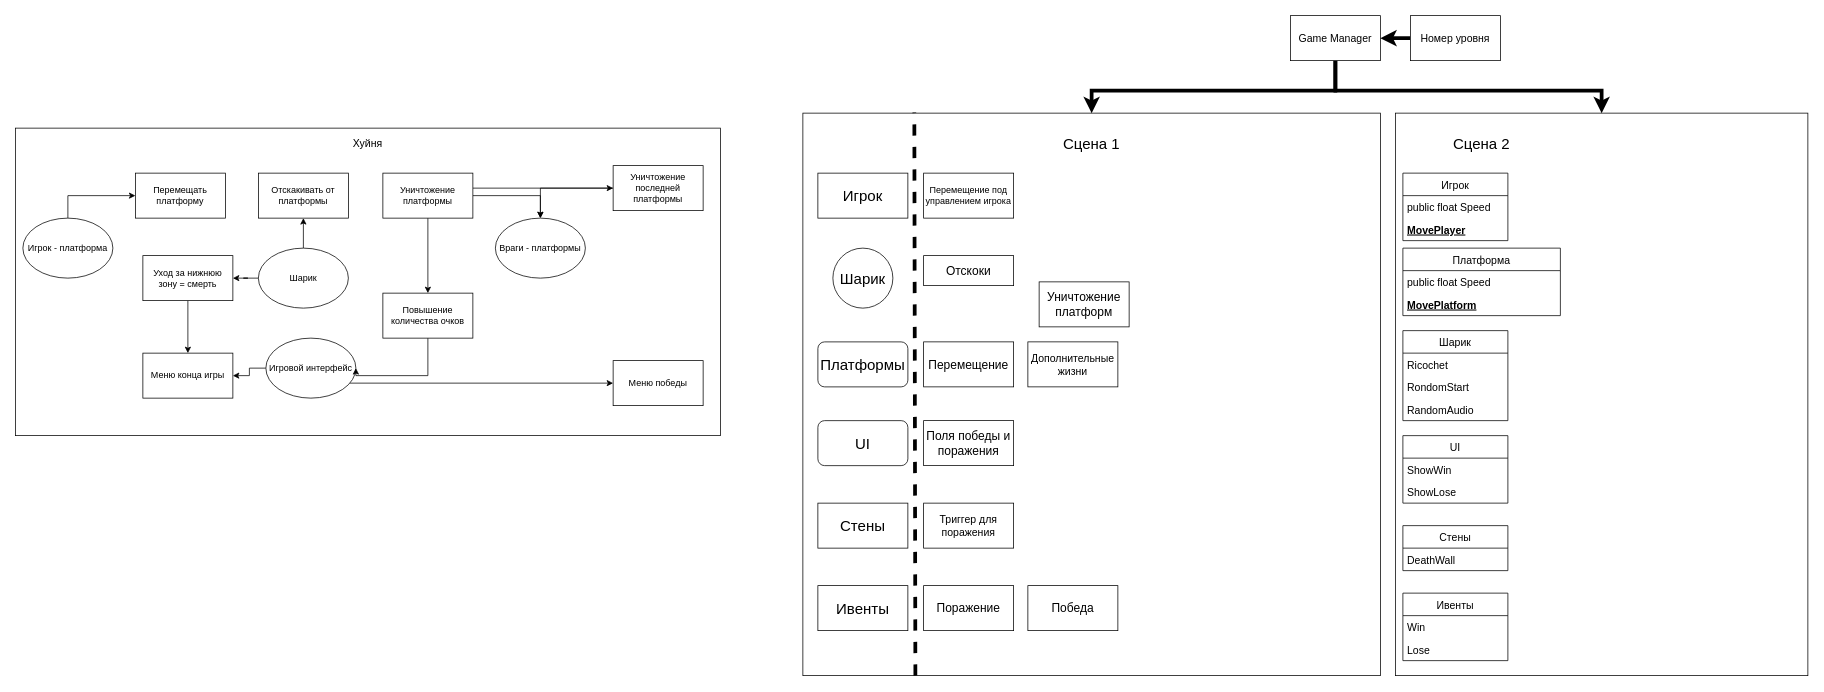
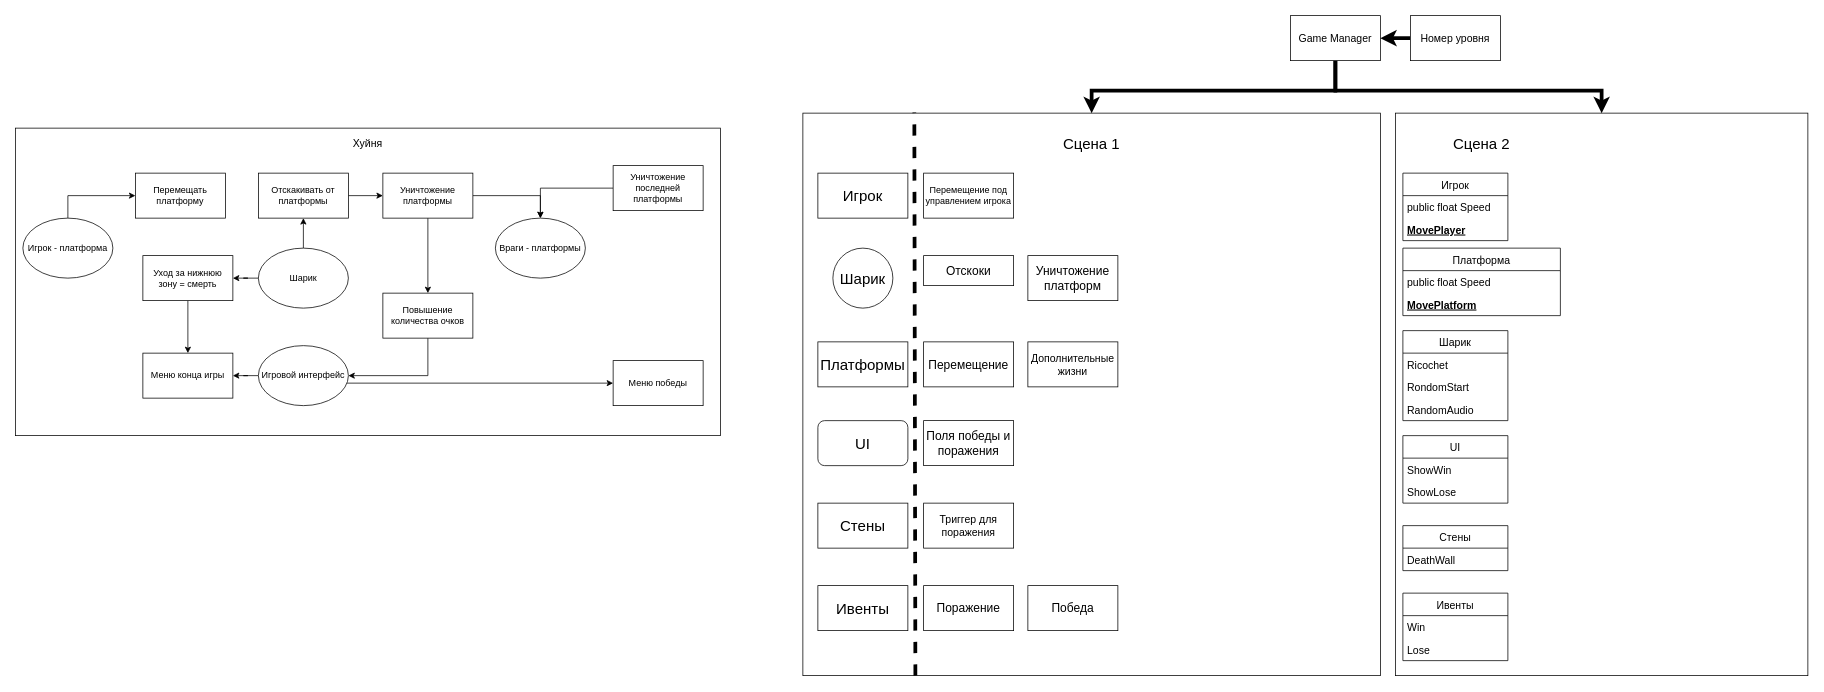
(505, 188) -> none
none -> (363, 195)
(1084, 304) -> (1073, 278)
(863, 364) -> (863, 364)
(311, 368) -> (303, 375)
